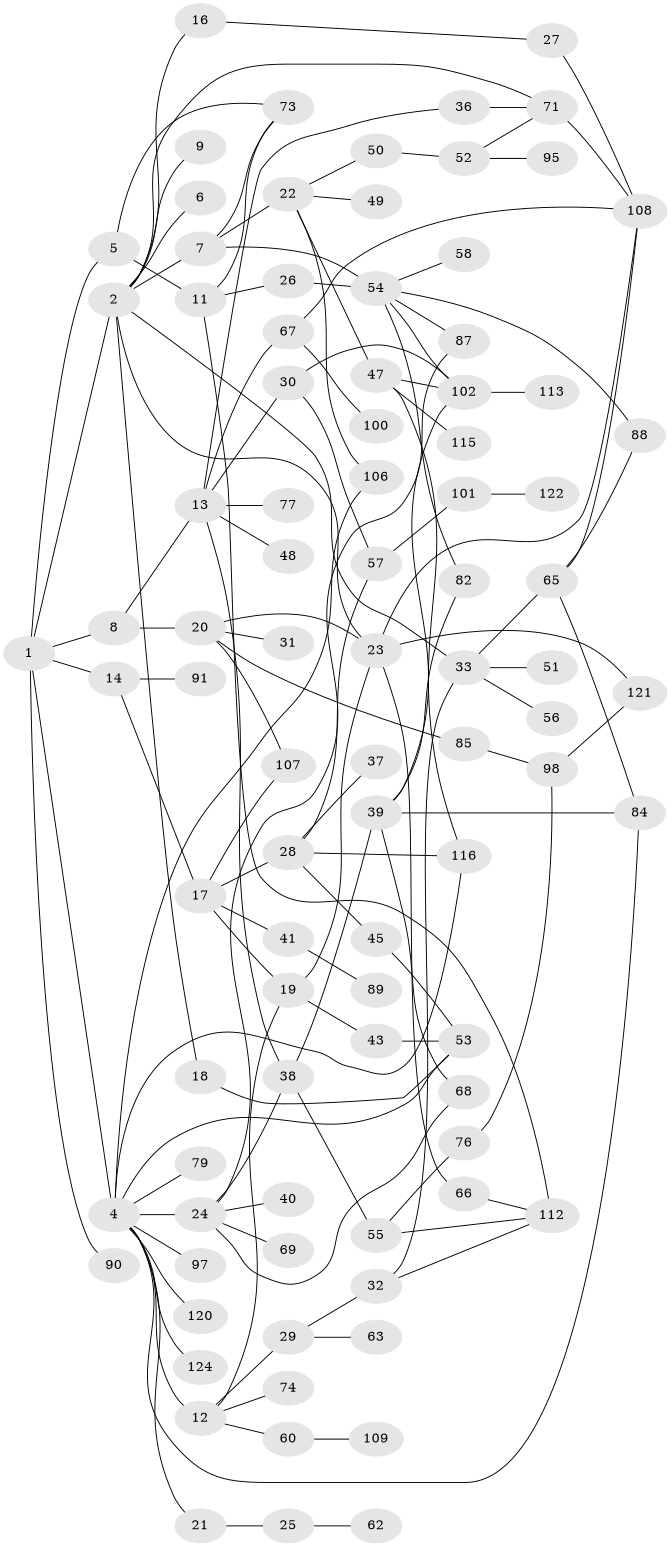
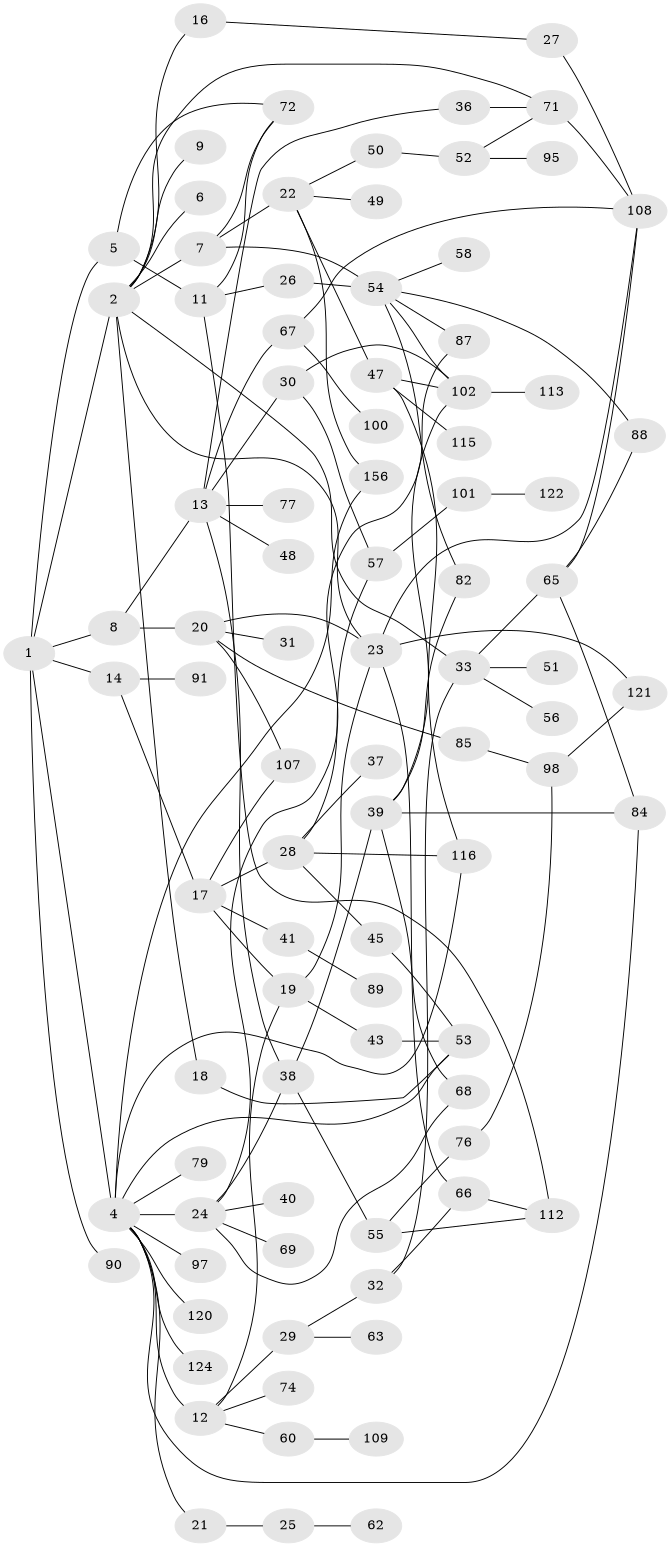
(288, 108) -> (288, 108)
(376, 477) -> (376, 477)
(464, 1251) -> (422, 1241)
